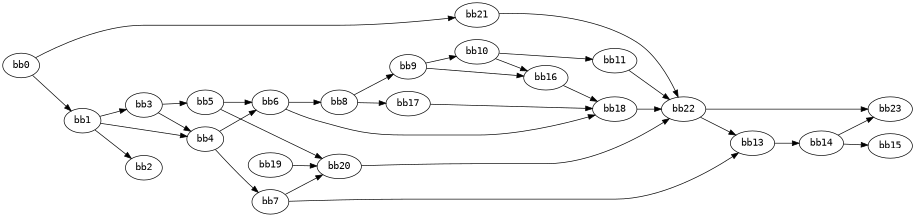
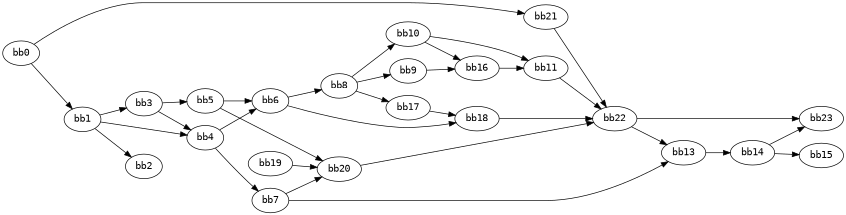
(438, 60) -> (371, 62)
(577, 92) -> (508, 68)
